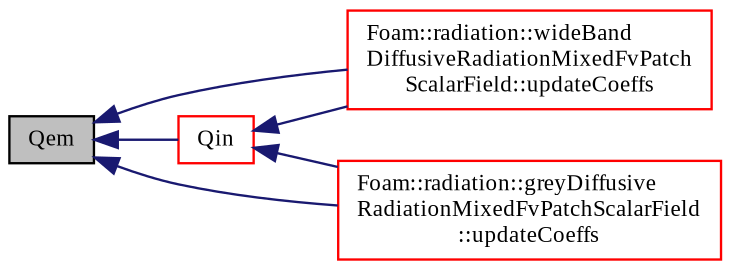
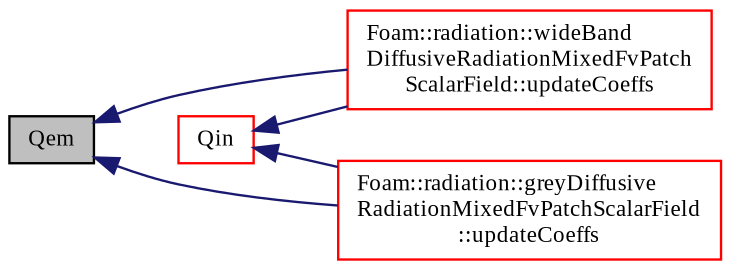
(148, 140) -> none
